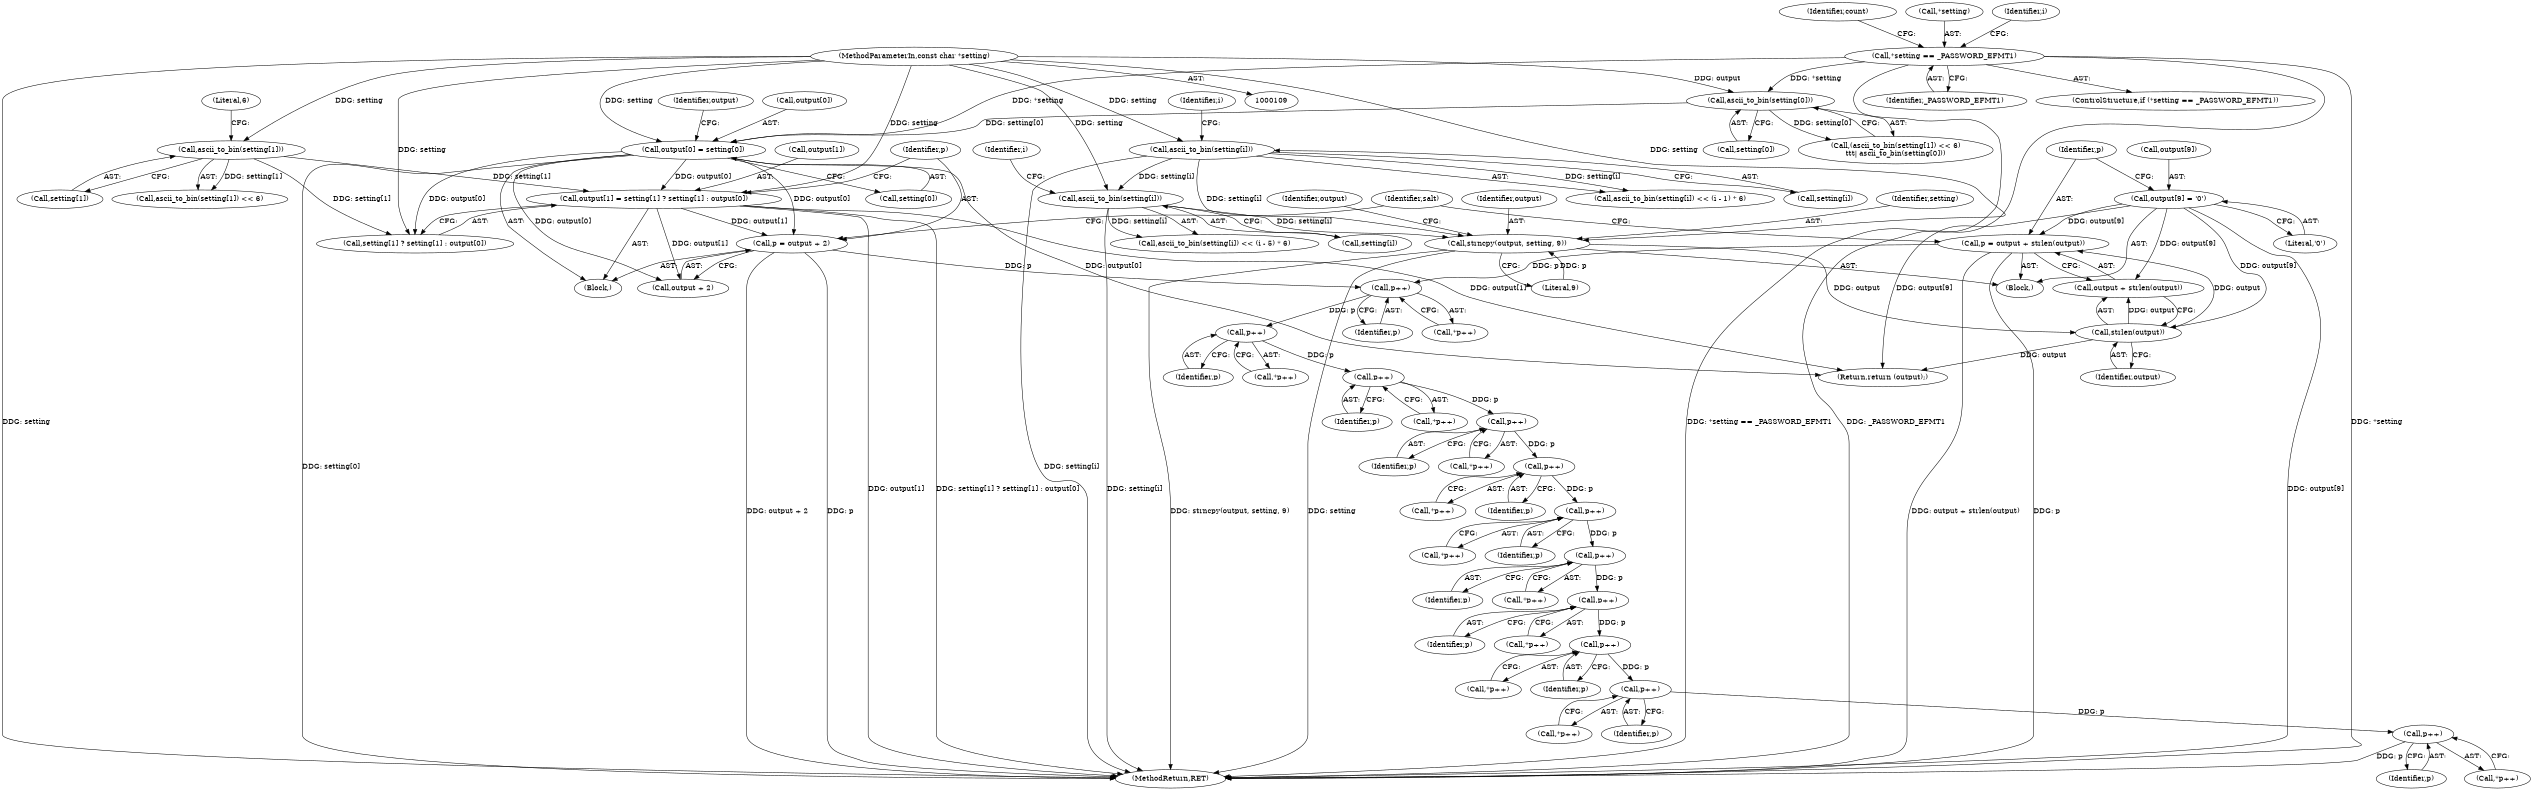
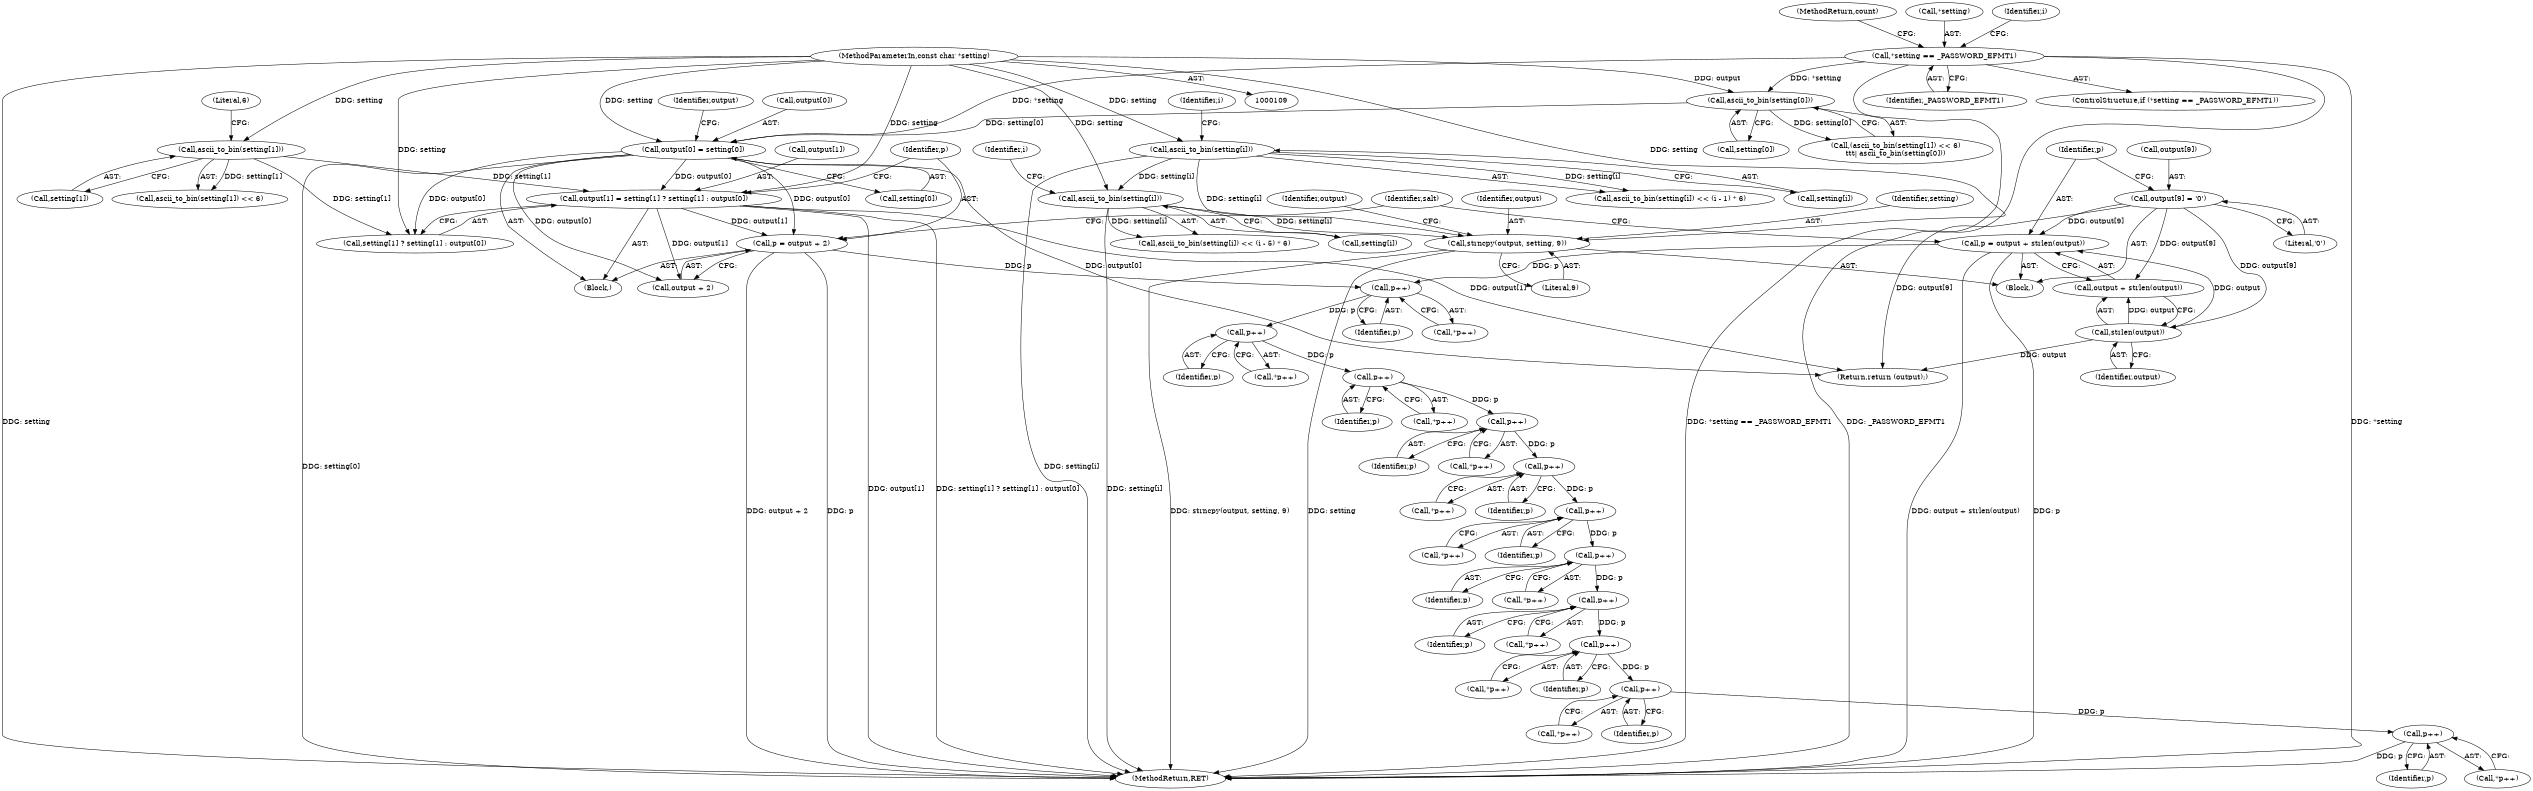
(1838, 12) -> (1838, 12)
(1573, 266) -> (1573, 266)
(1827, 285) -> none
(2062, 757) -> none
